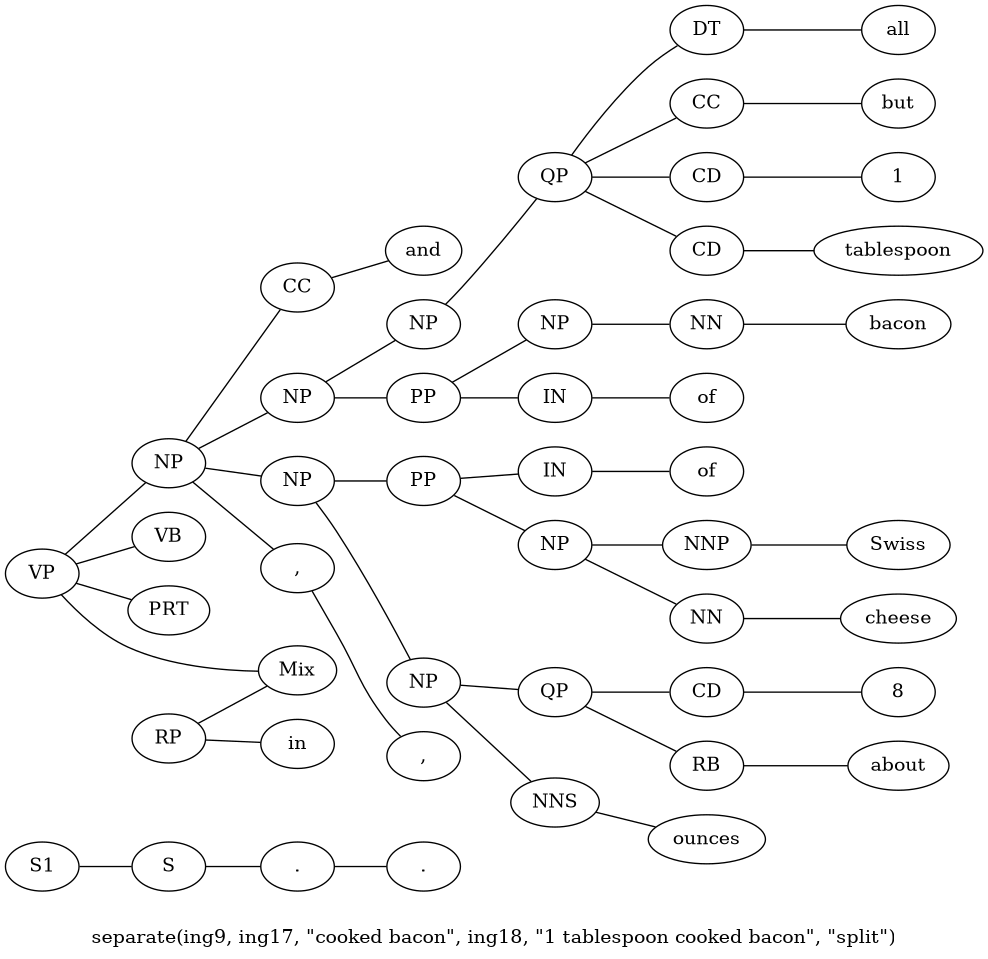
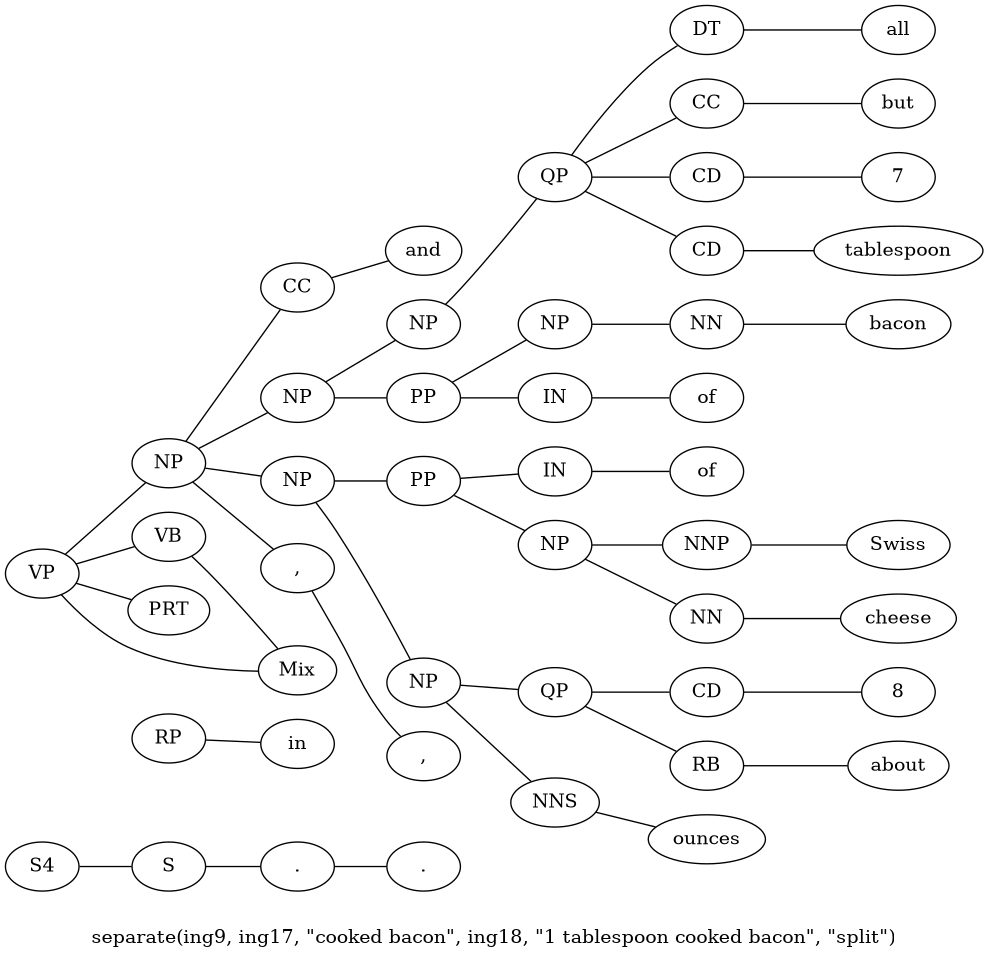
(898, 177) -> (898, 177)
(233, 705) -> (236, 601)
(42, 867) -> (42, 867)
